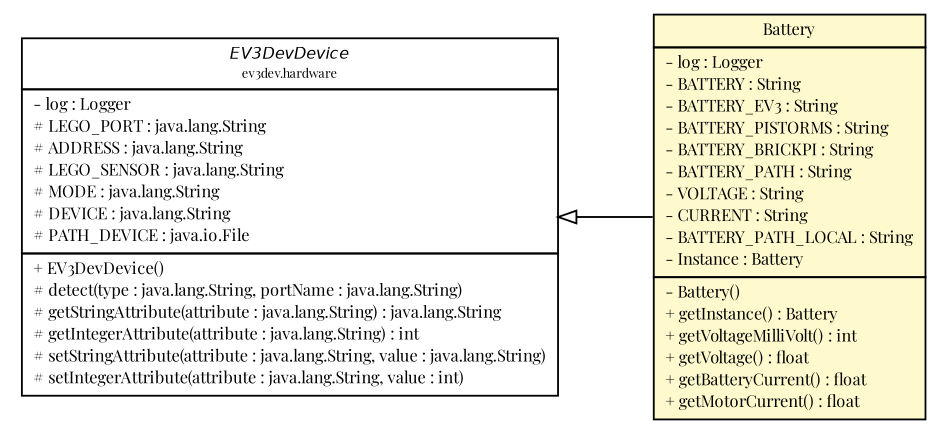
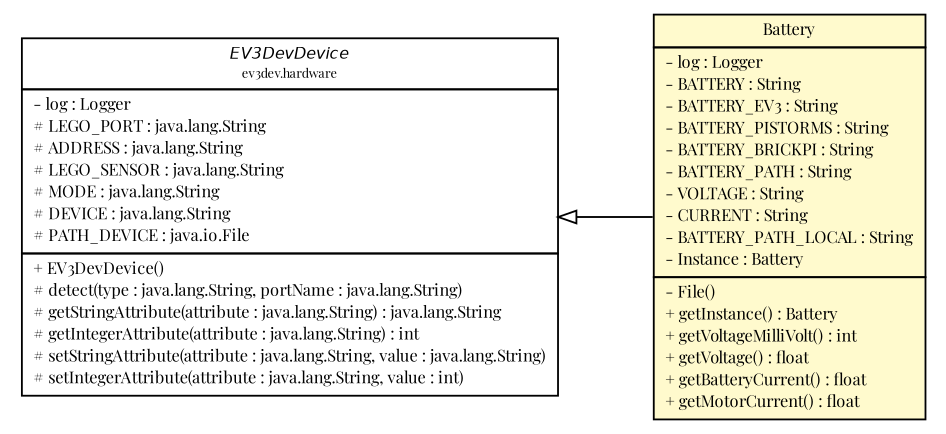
(703, 293) -> (691, 293)
